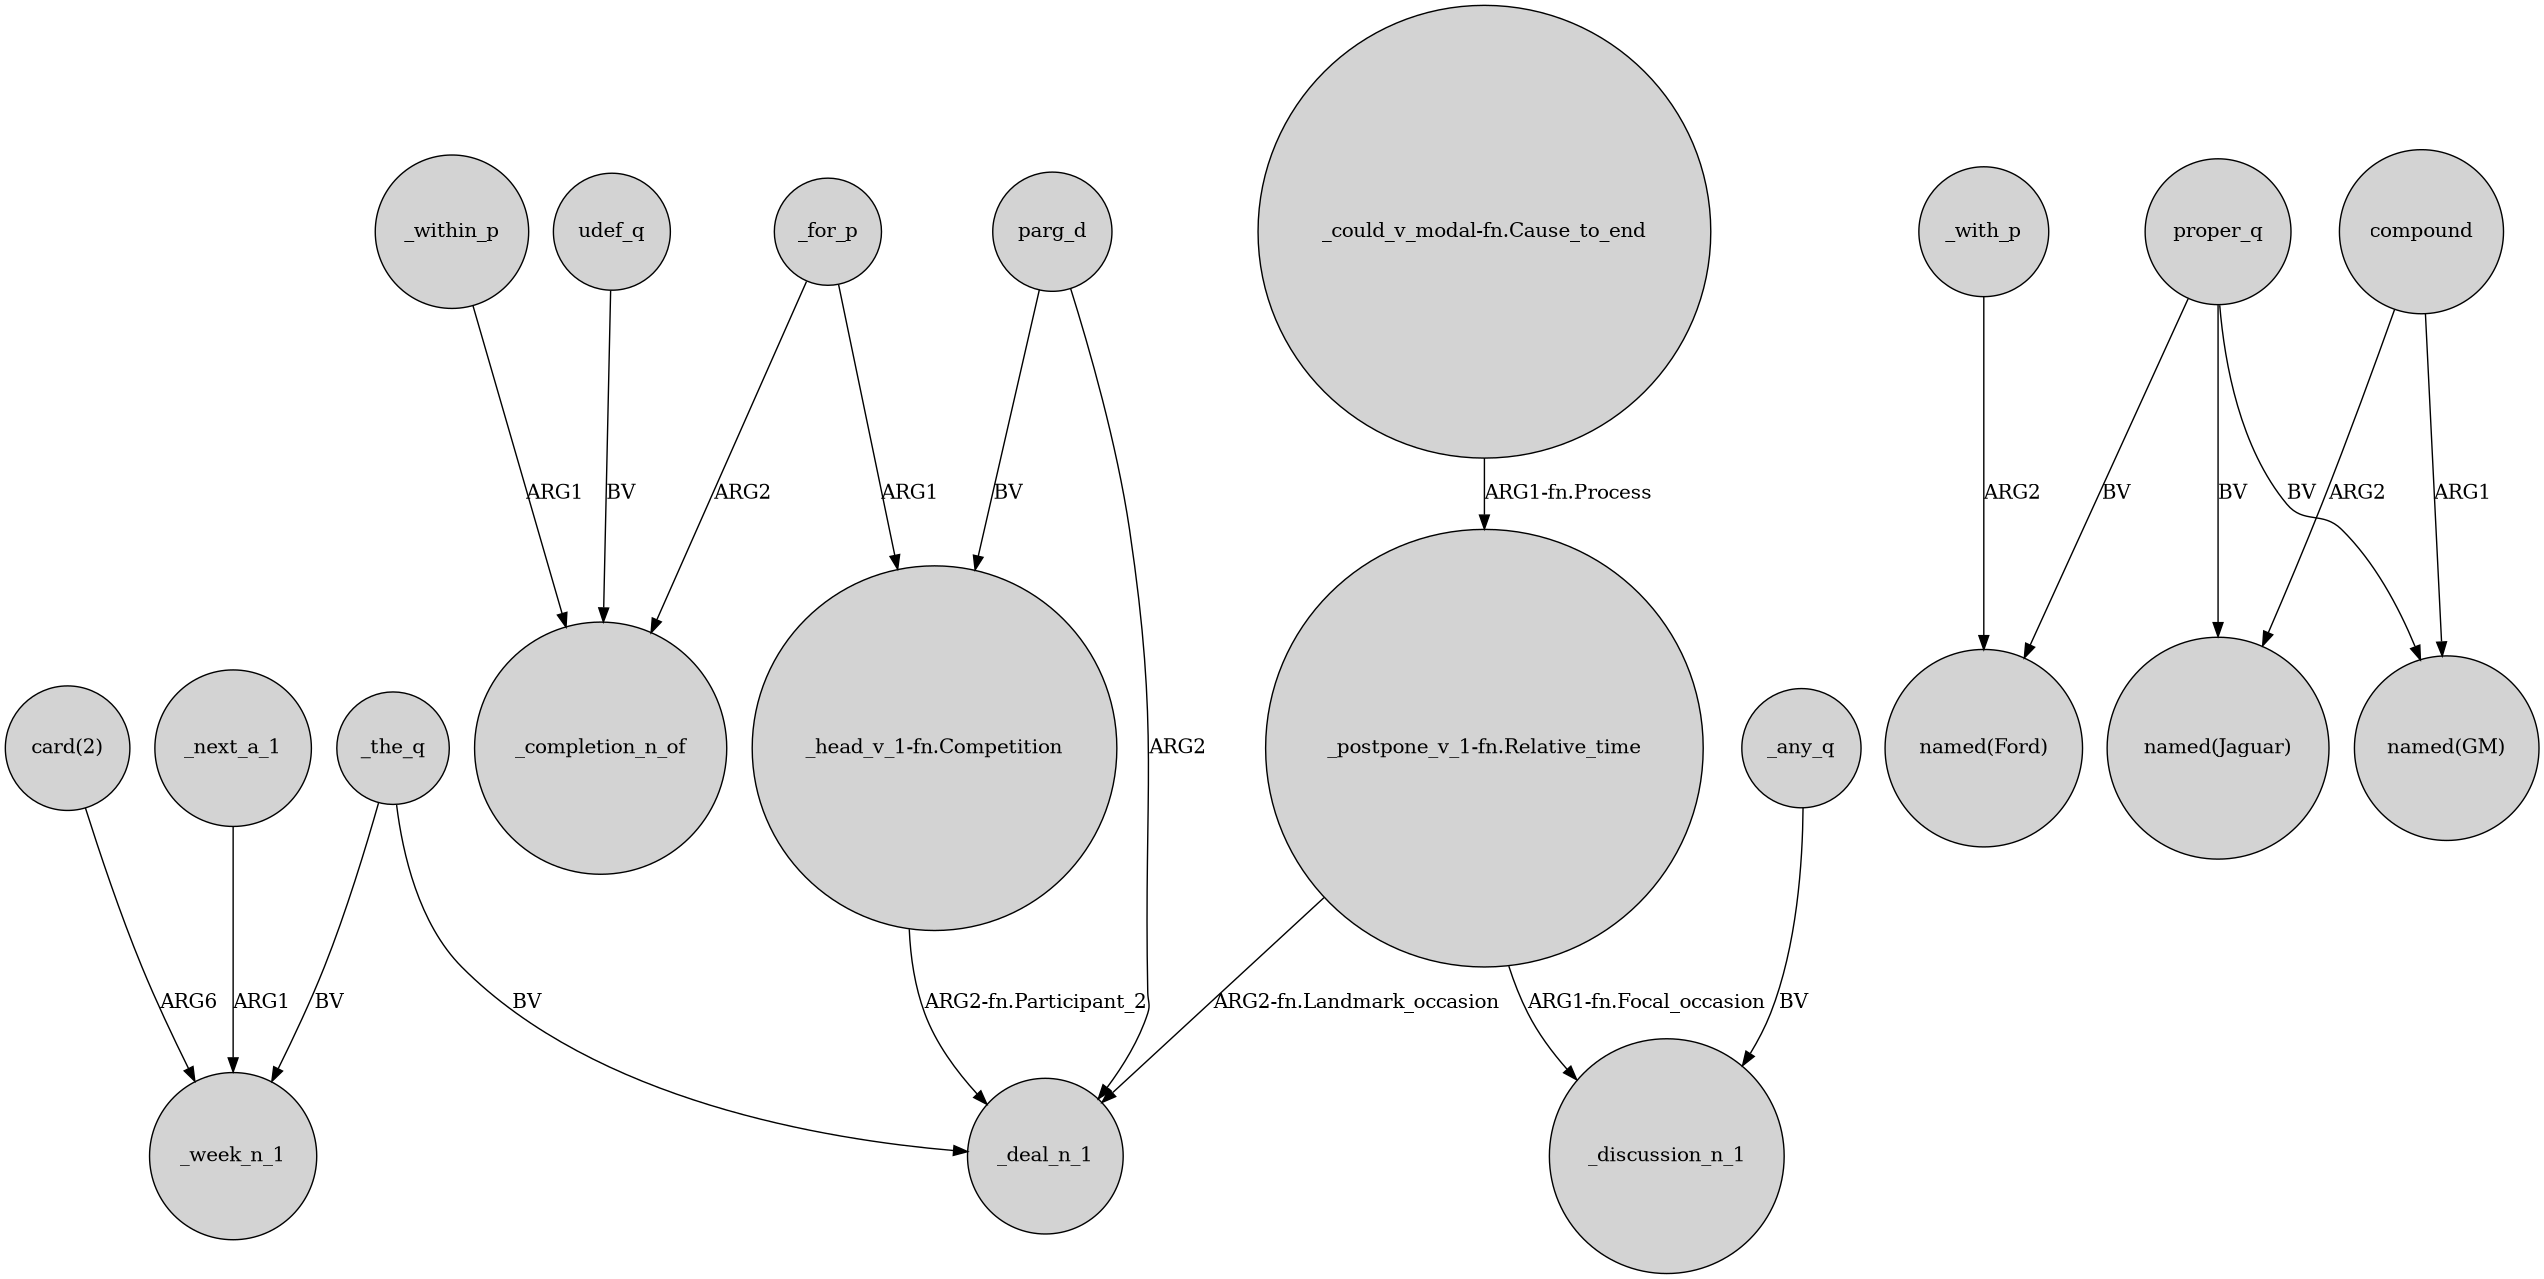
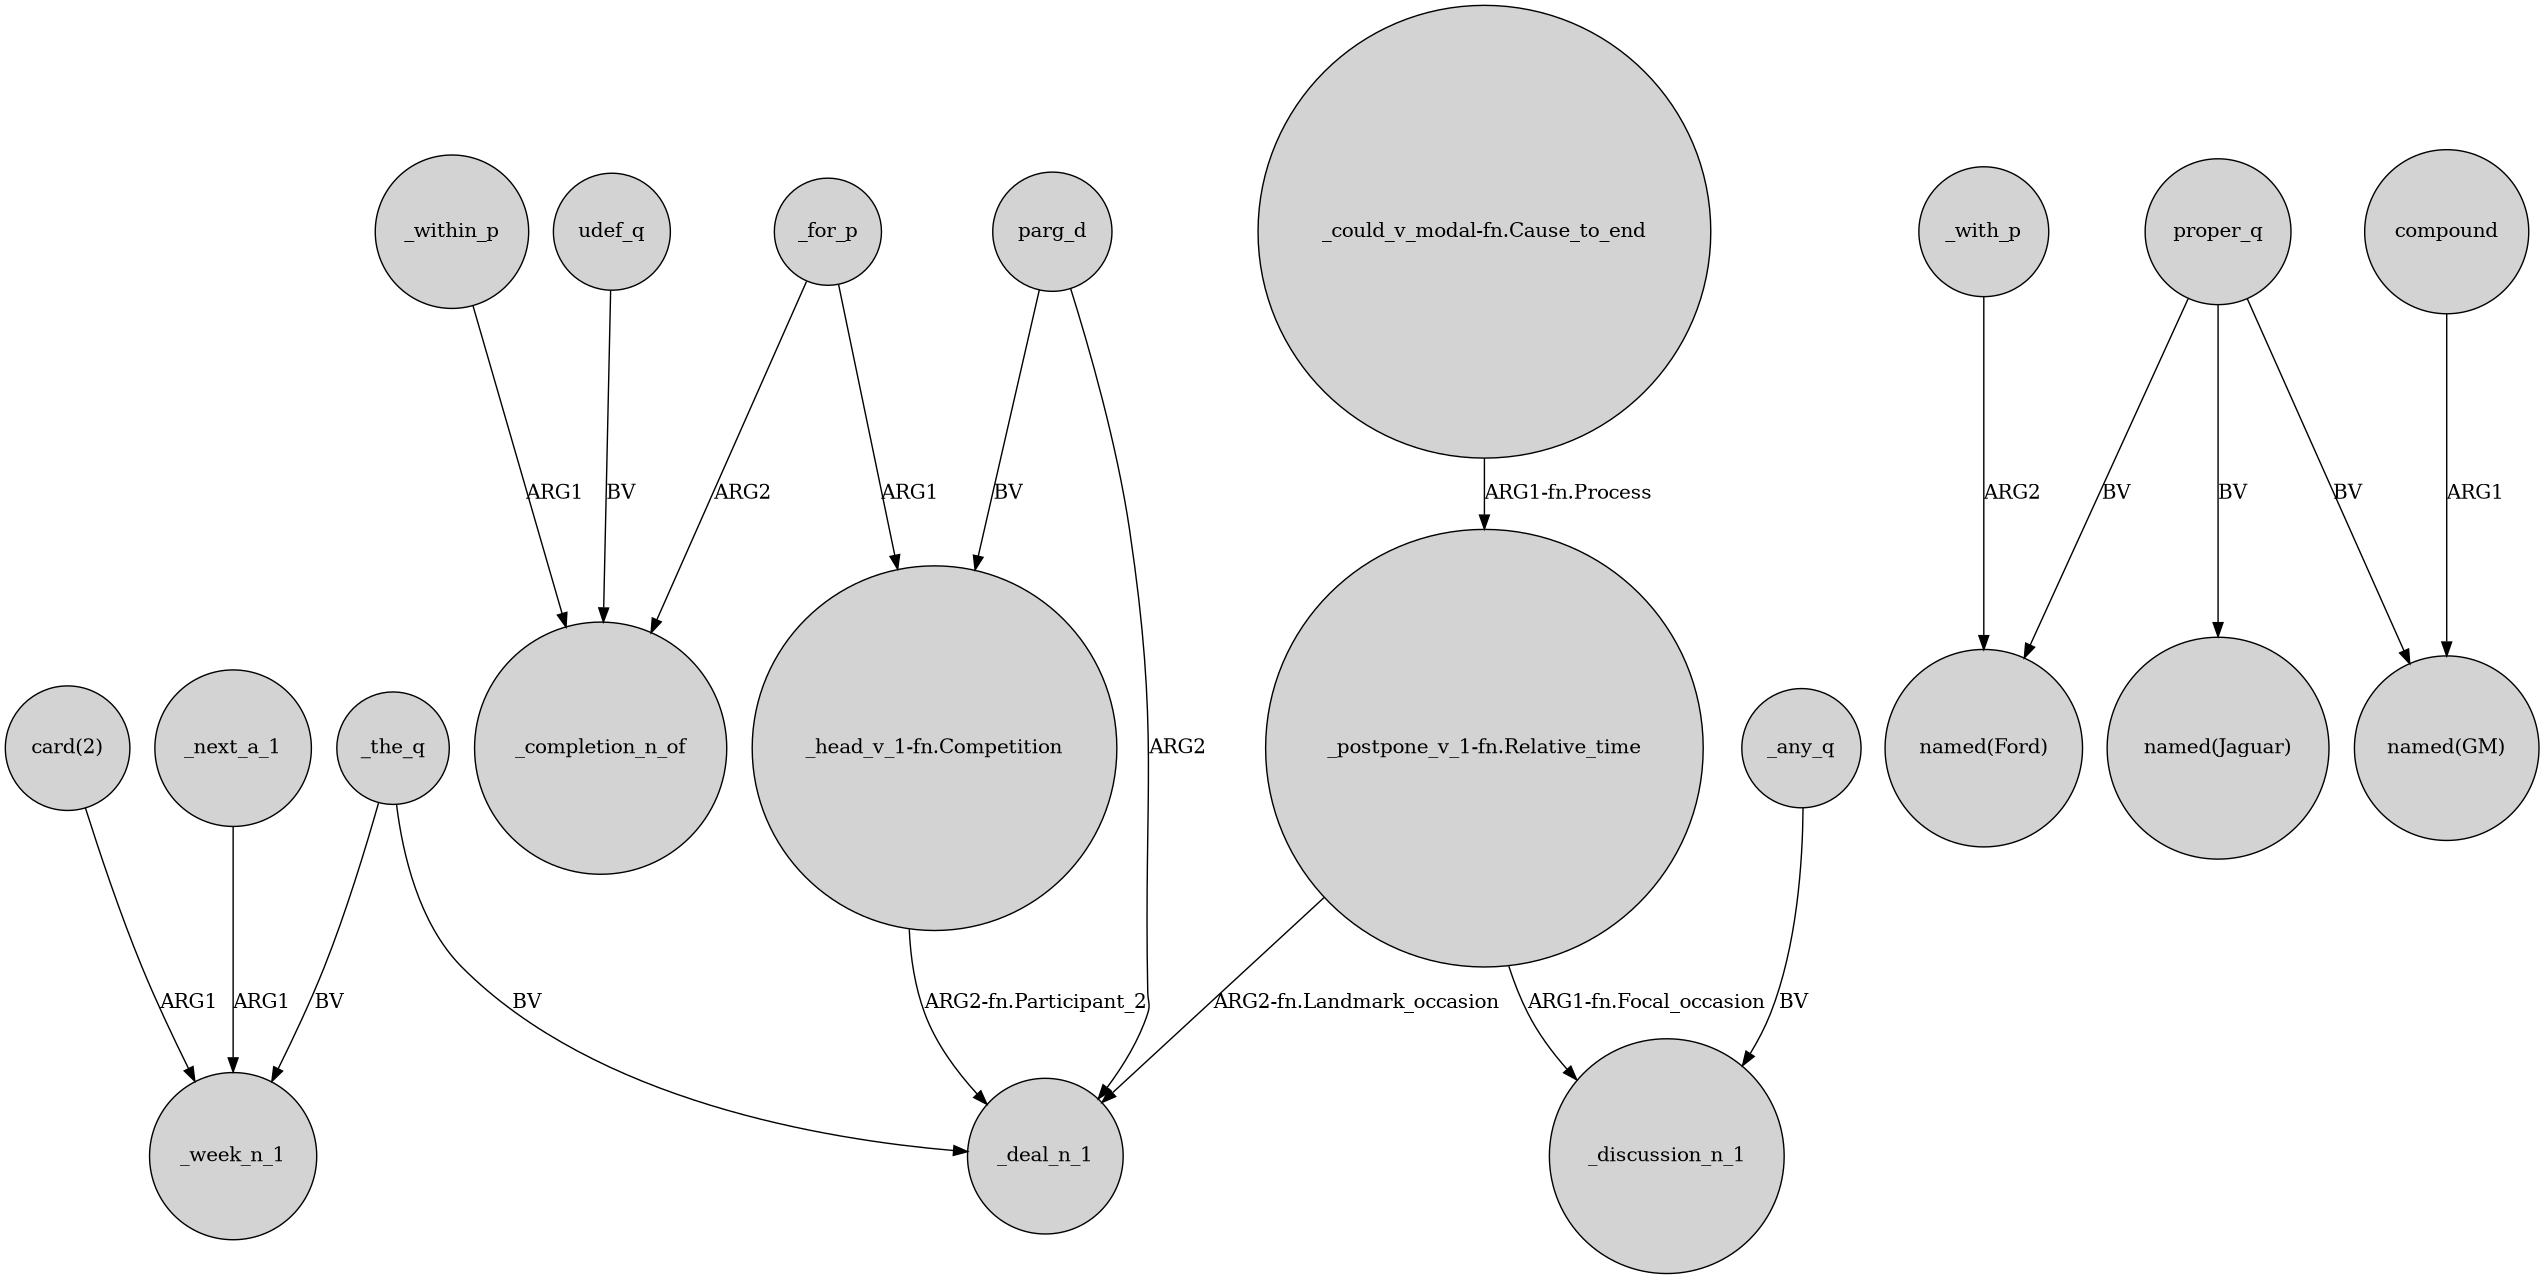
(2334, 472) -> none
(189, 1003) -> (189, 1003)
